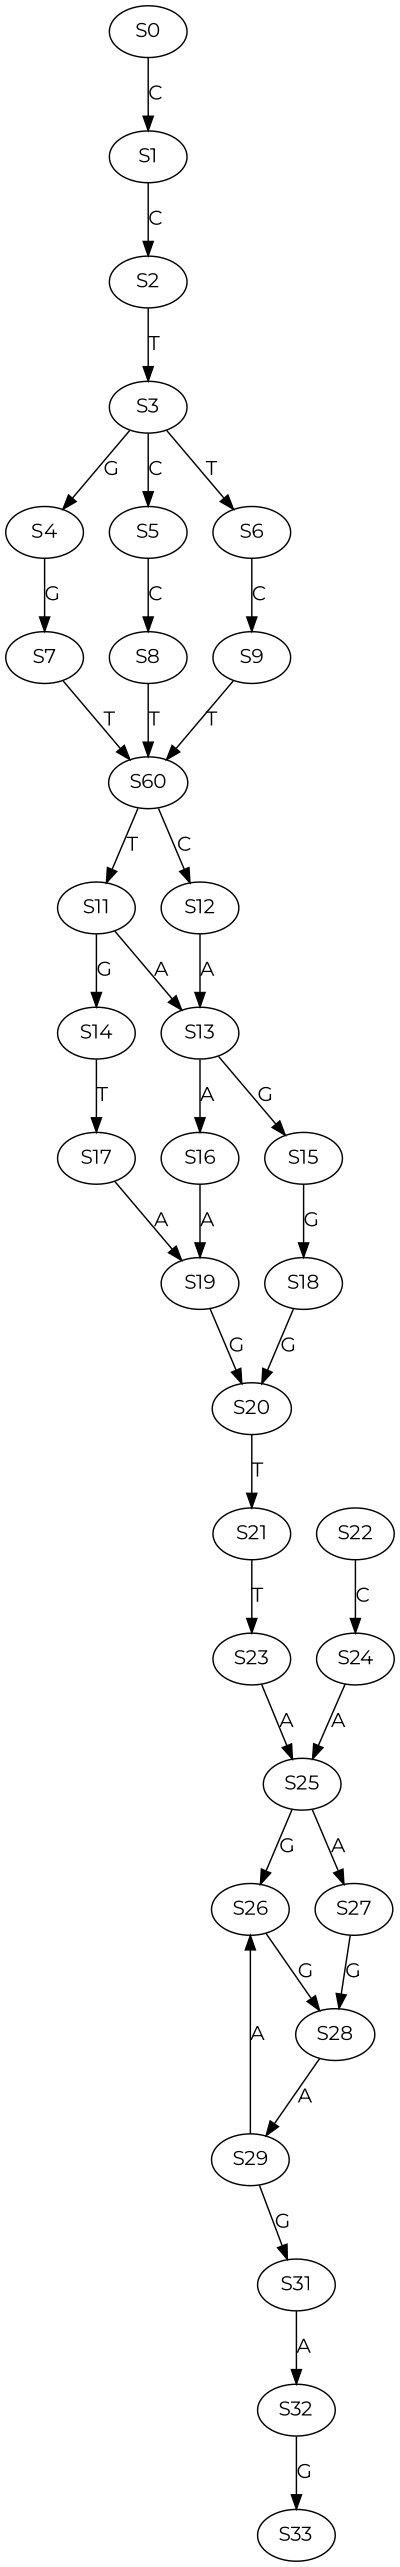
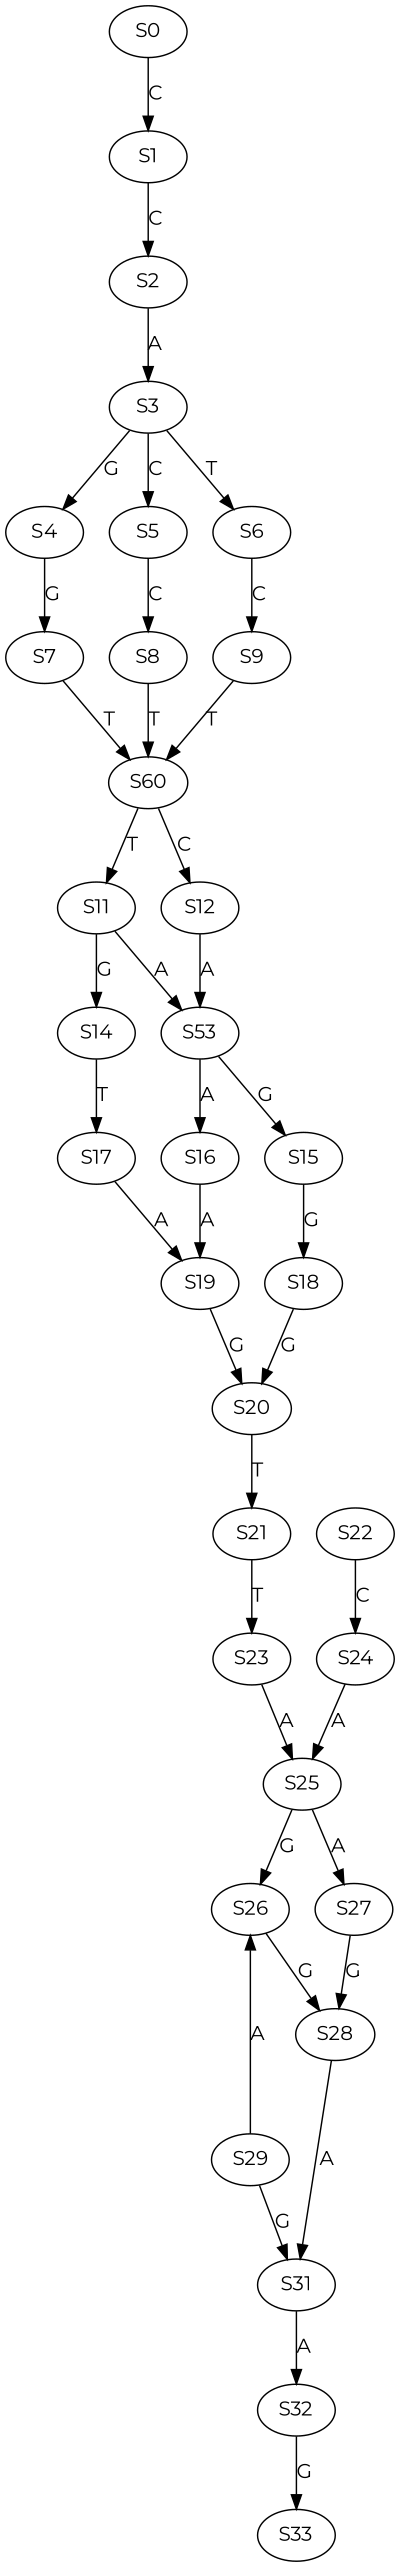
(155, 345) -> (155, 345)
(200, 1033) -> (200, 1033)
(297, 2091) -> (317, 2152)
